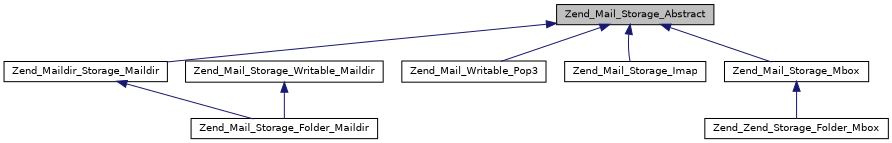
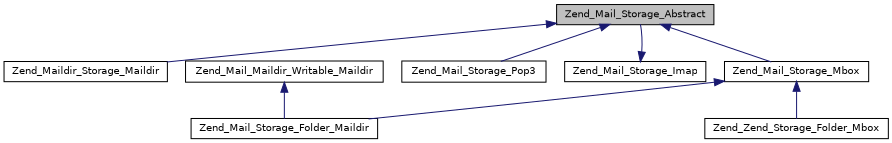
(629, 48) -> (642, 38)
(284, 72) -> (284, 72)
(474, 72) -> (474, 72)
(190, 101) -> (541, 101)
